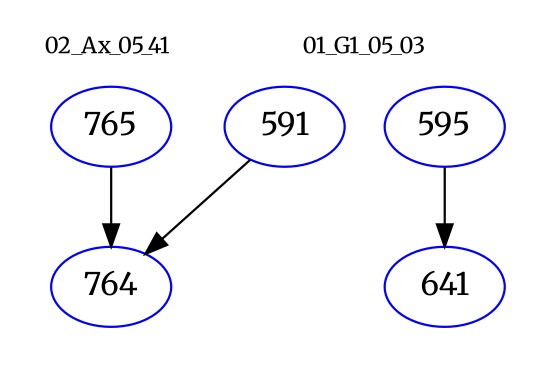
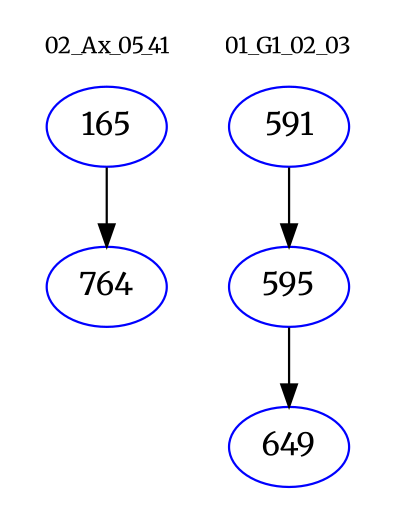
(365, 48) -> (289, 48)
(111, 127) -> (107, 127)
(222, 185) -> (289, 196)
(445, 287) -> (289, 447)
